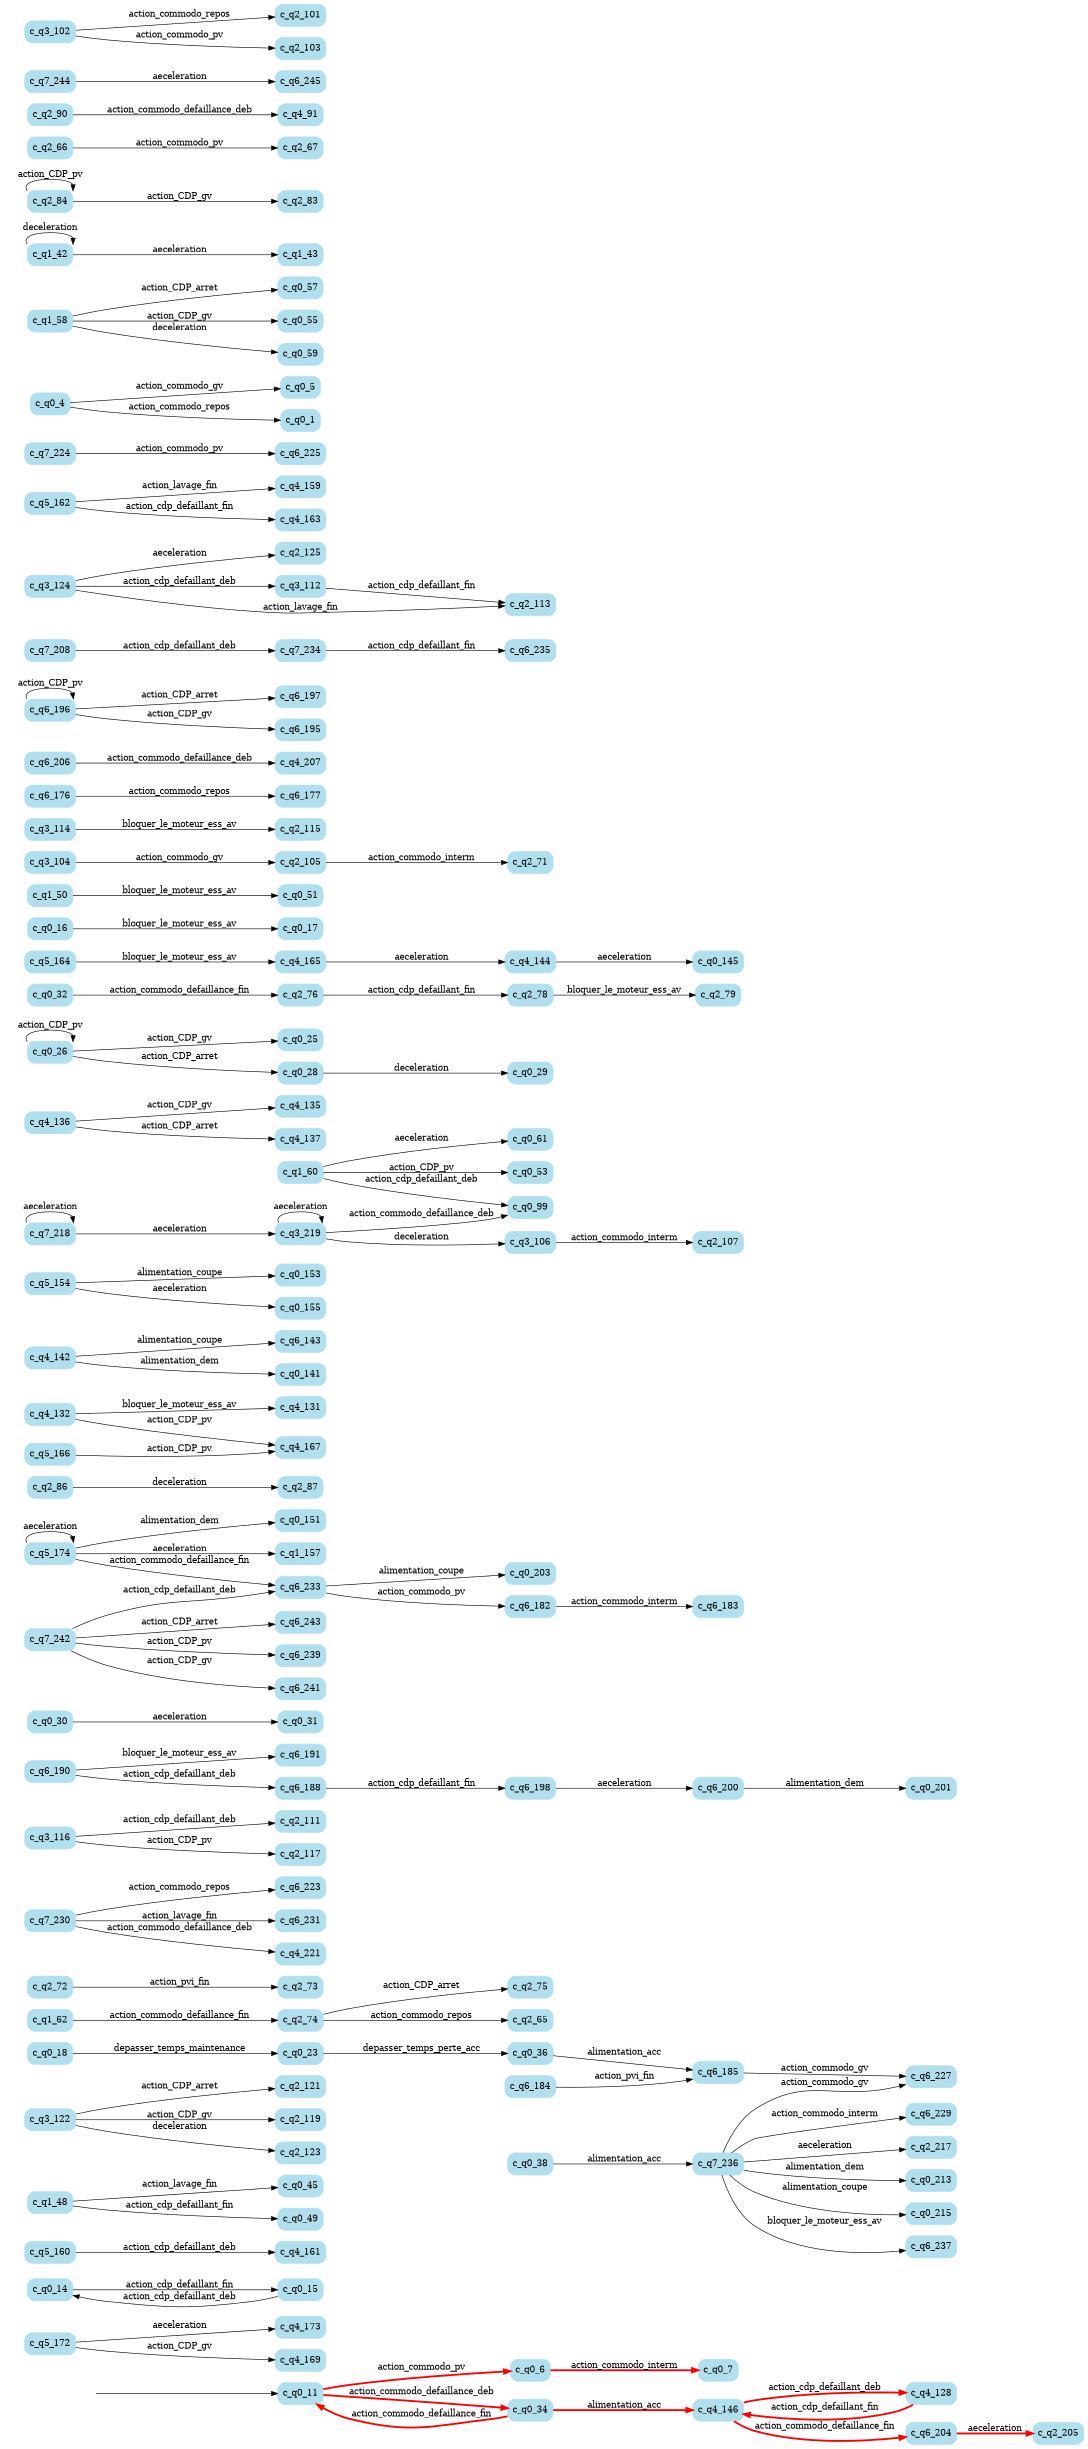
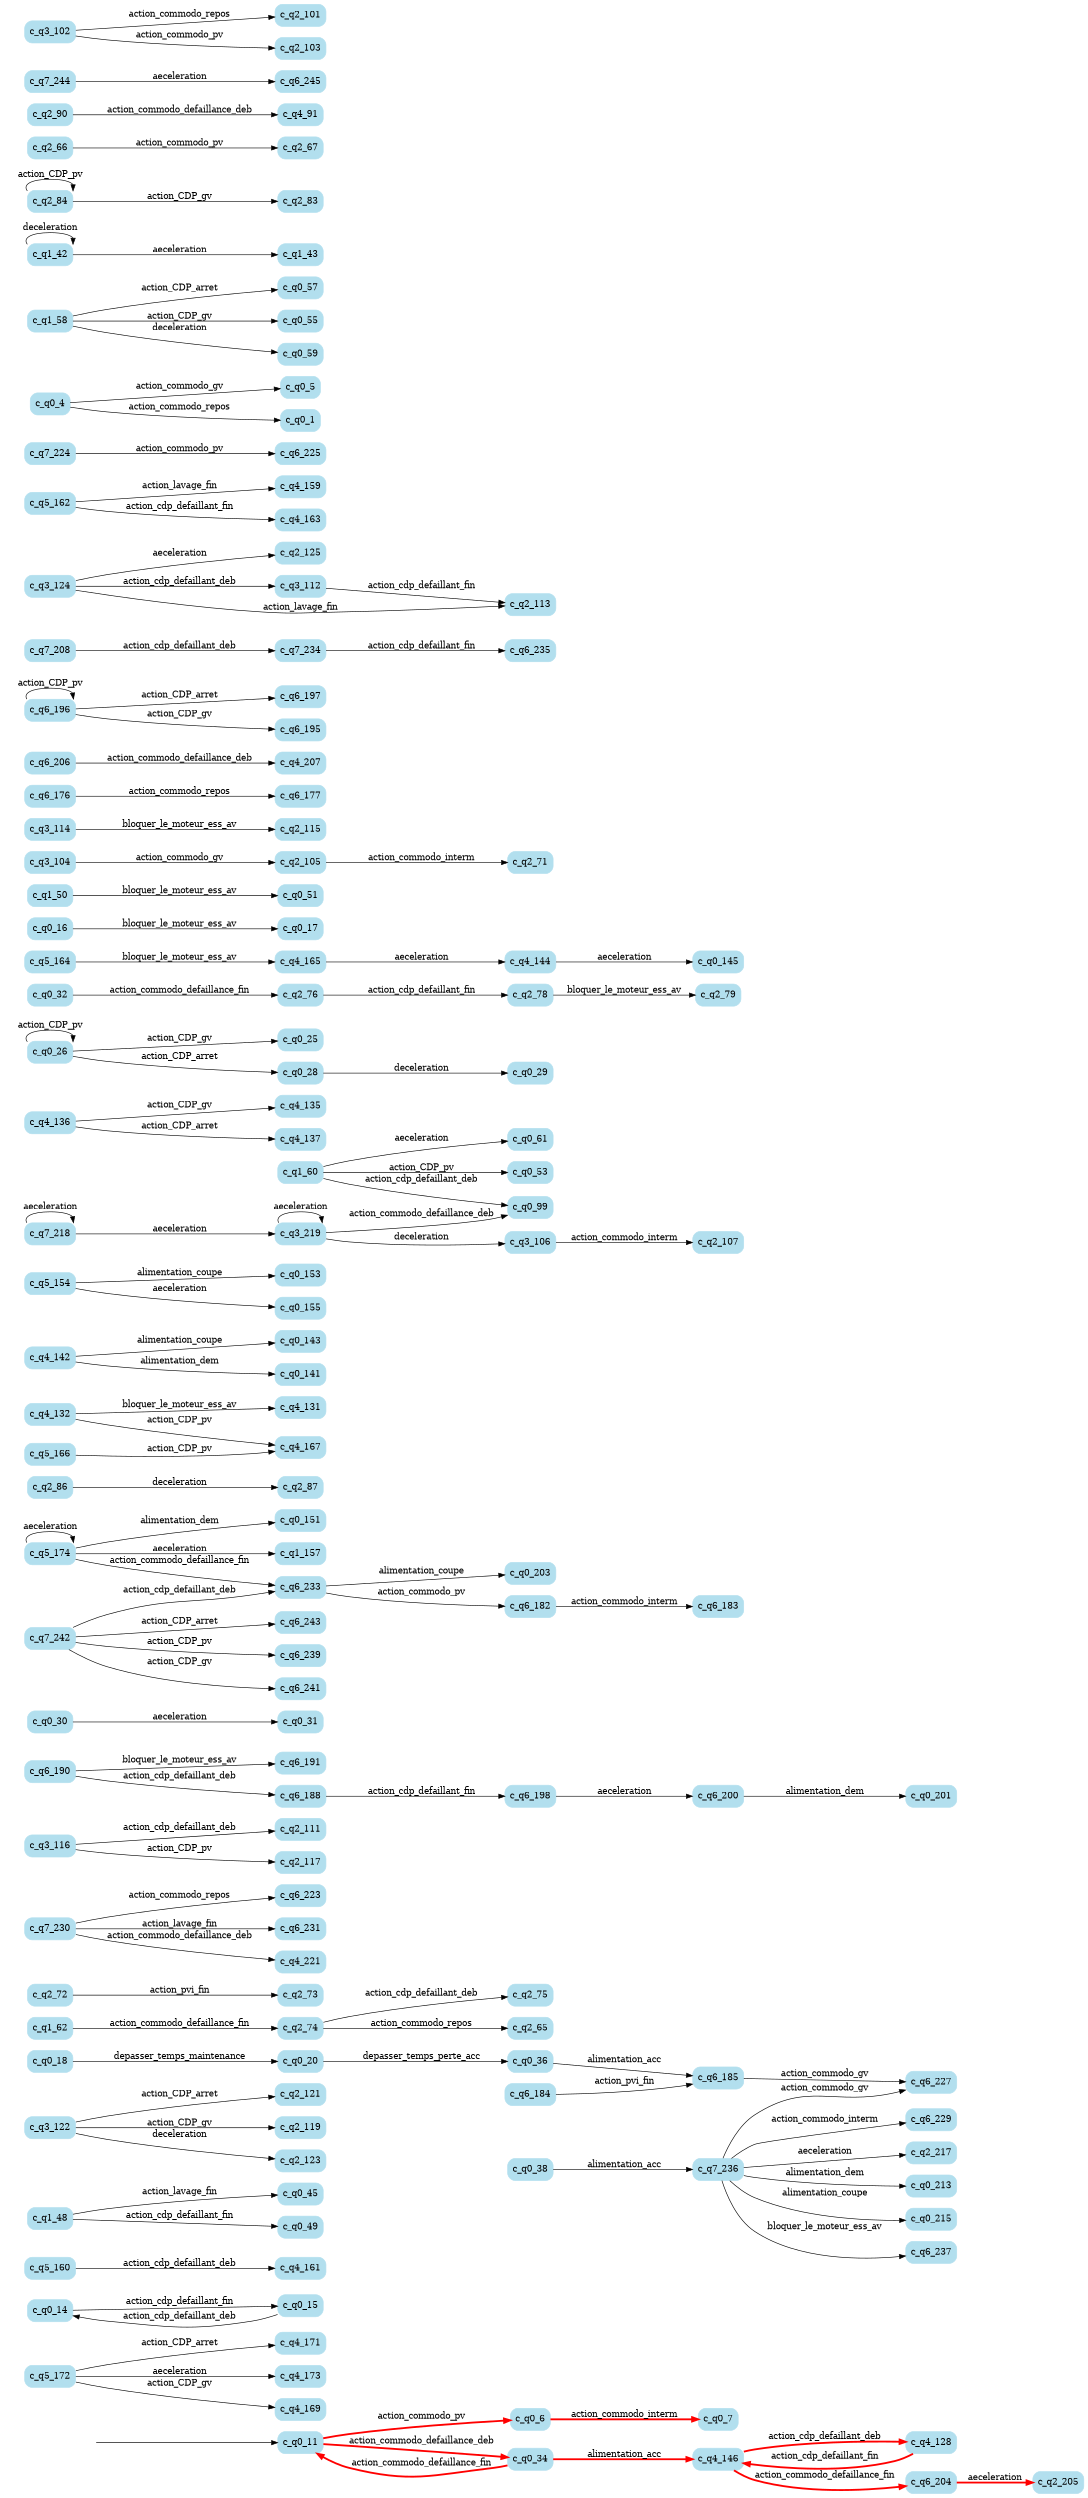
(300, 1341) -> (300, 1341)
(421, 1986) -> (421, 1994)
(300, 2053) -> (300, 2061)
none -> (300, 2343)
